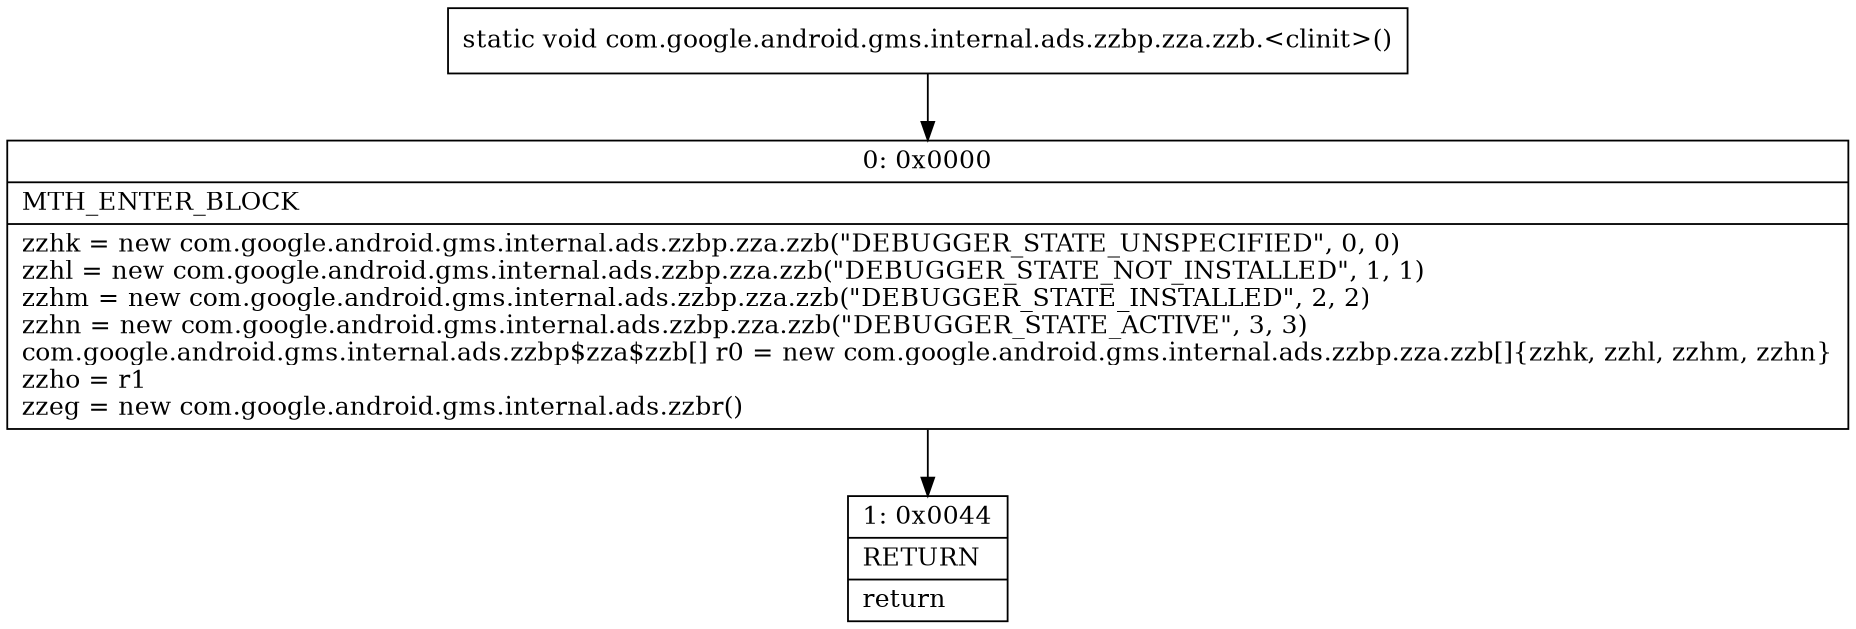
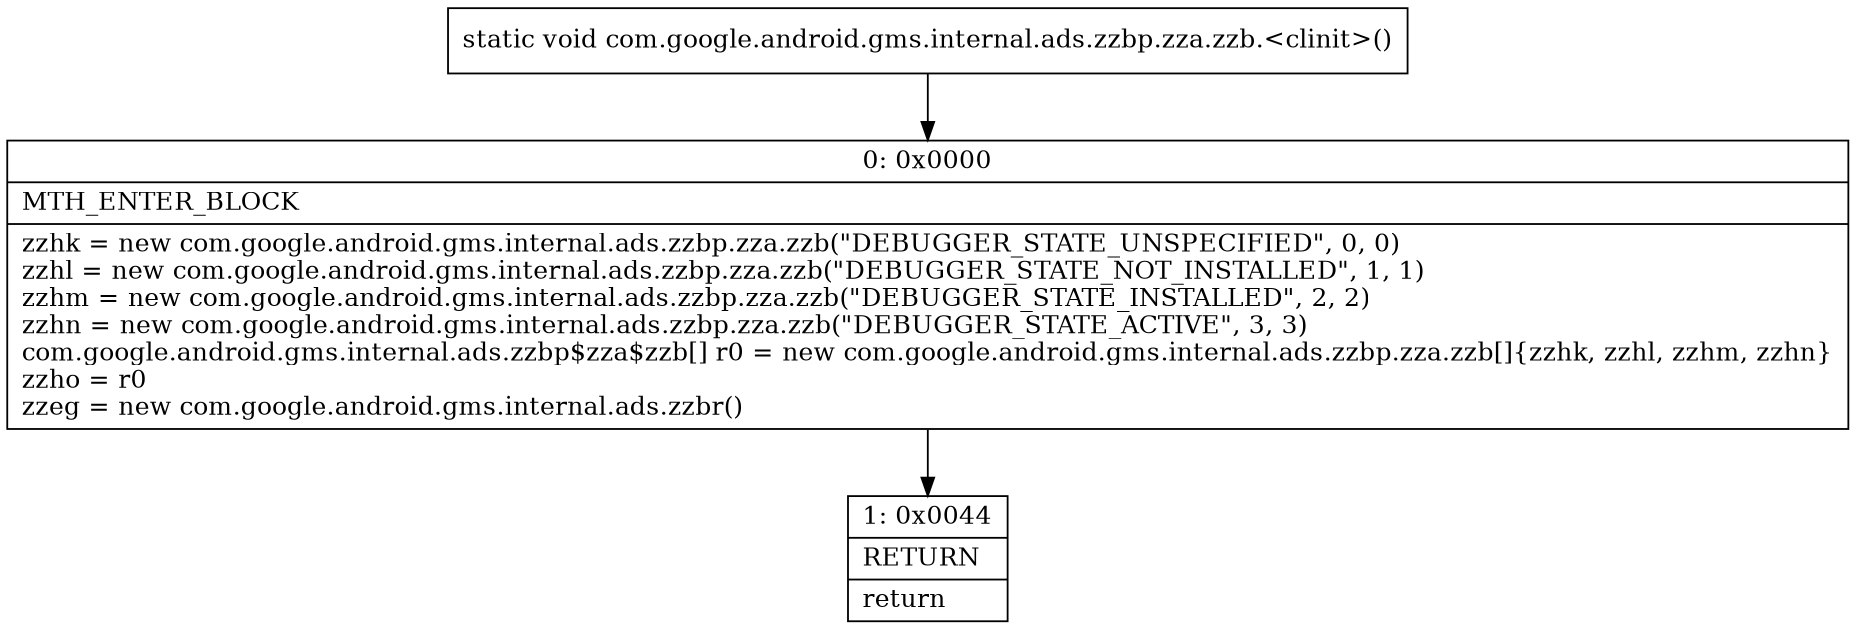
(85, 380) -> (85, 380)
